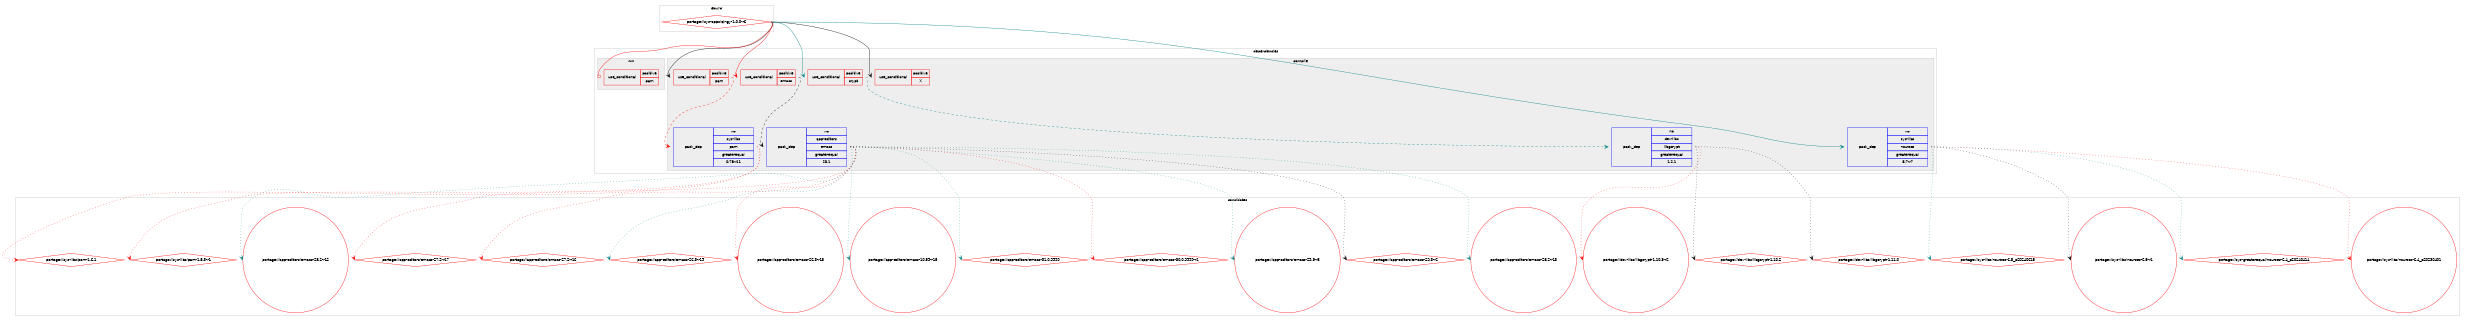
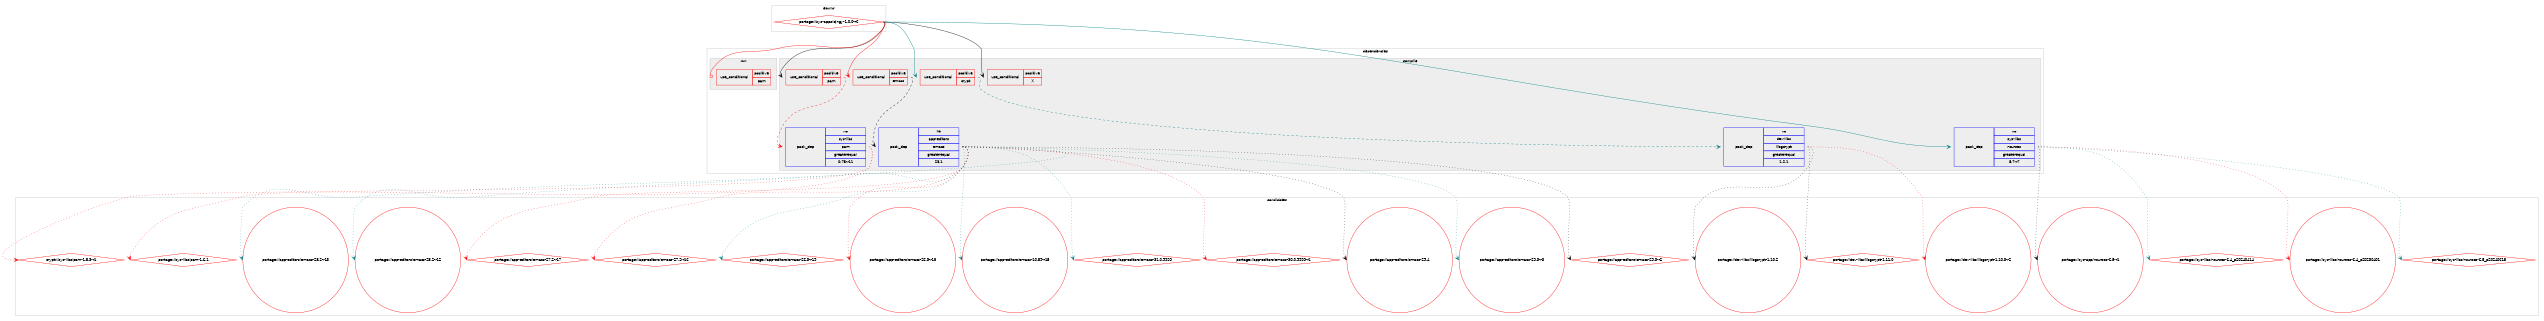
(183, 260) -> (71, 260)
none -> (1400, 260)
(1751, 260) -> (1748, 260)
(2124, 260) -> (2090, 260)
(2264, 260) -> (2217, 260)
